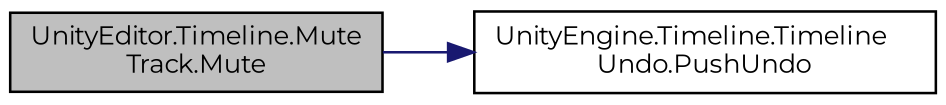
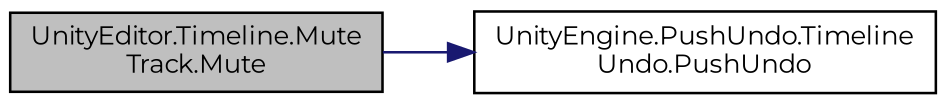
(705, 52) -> (705, 52)
